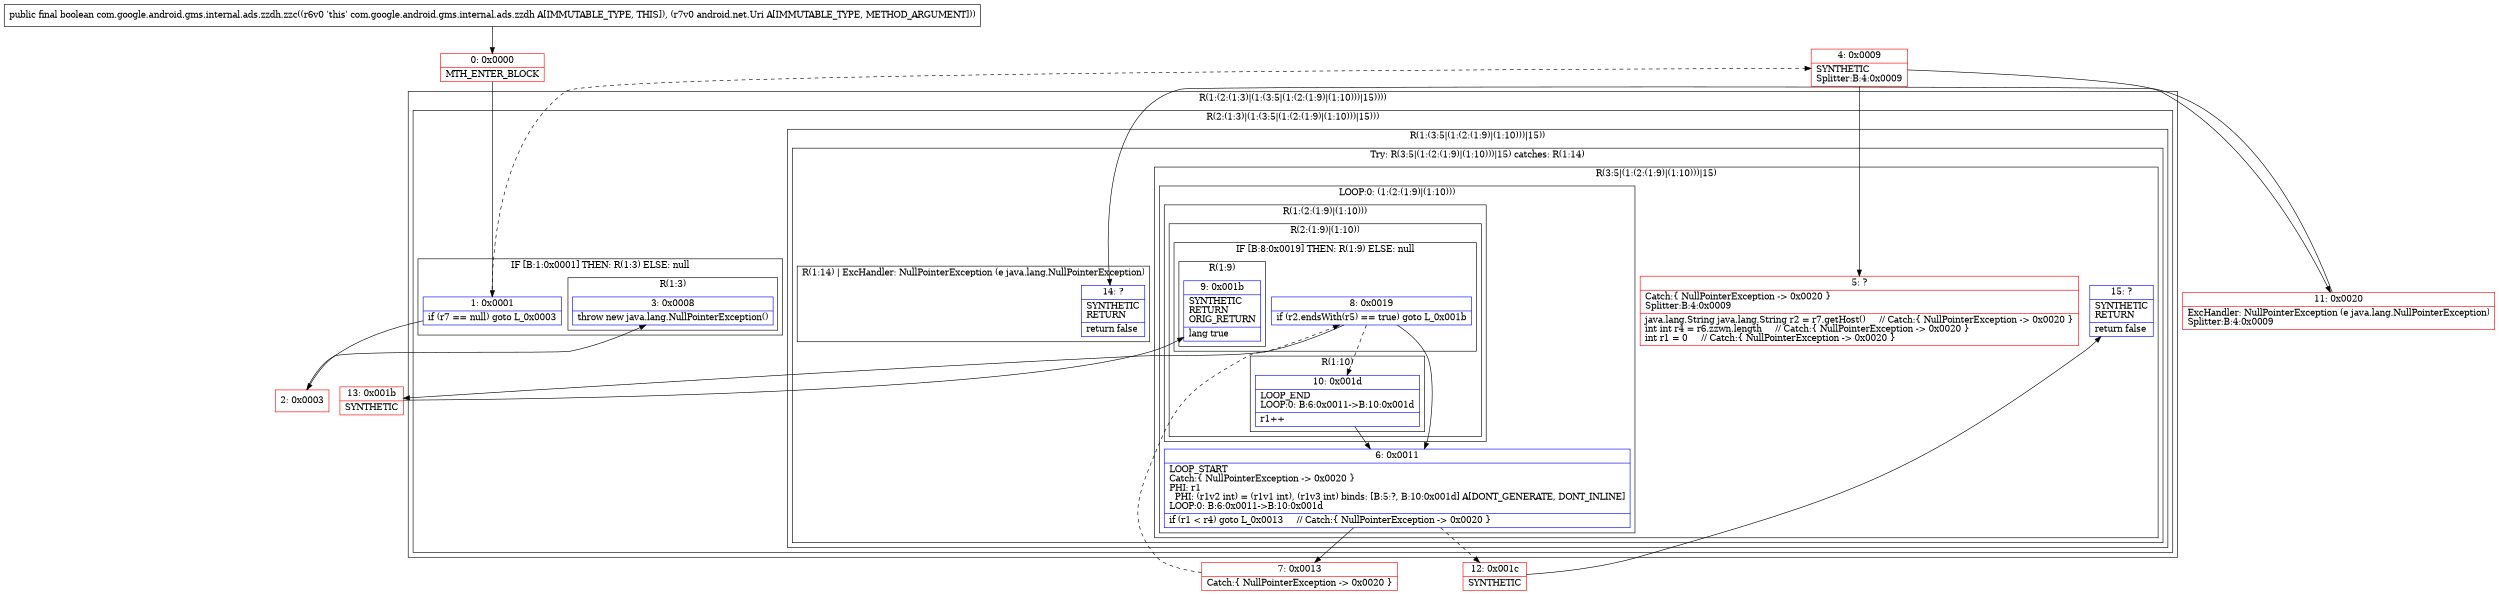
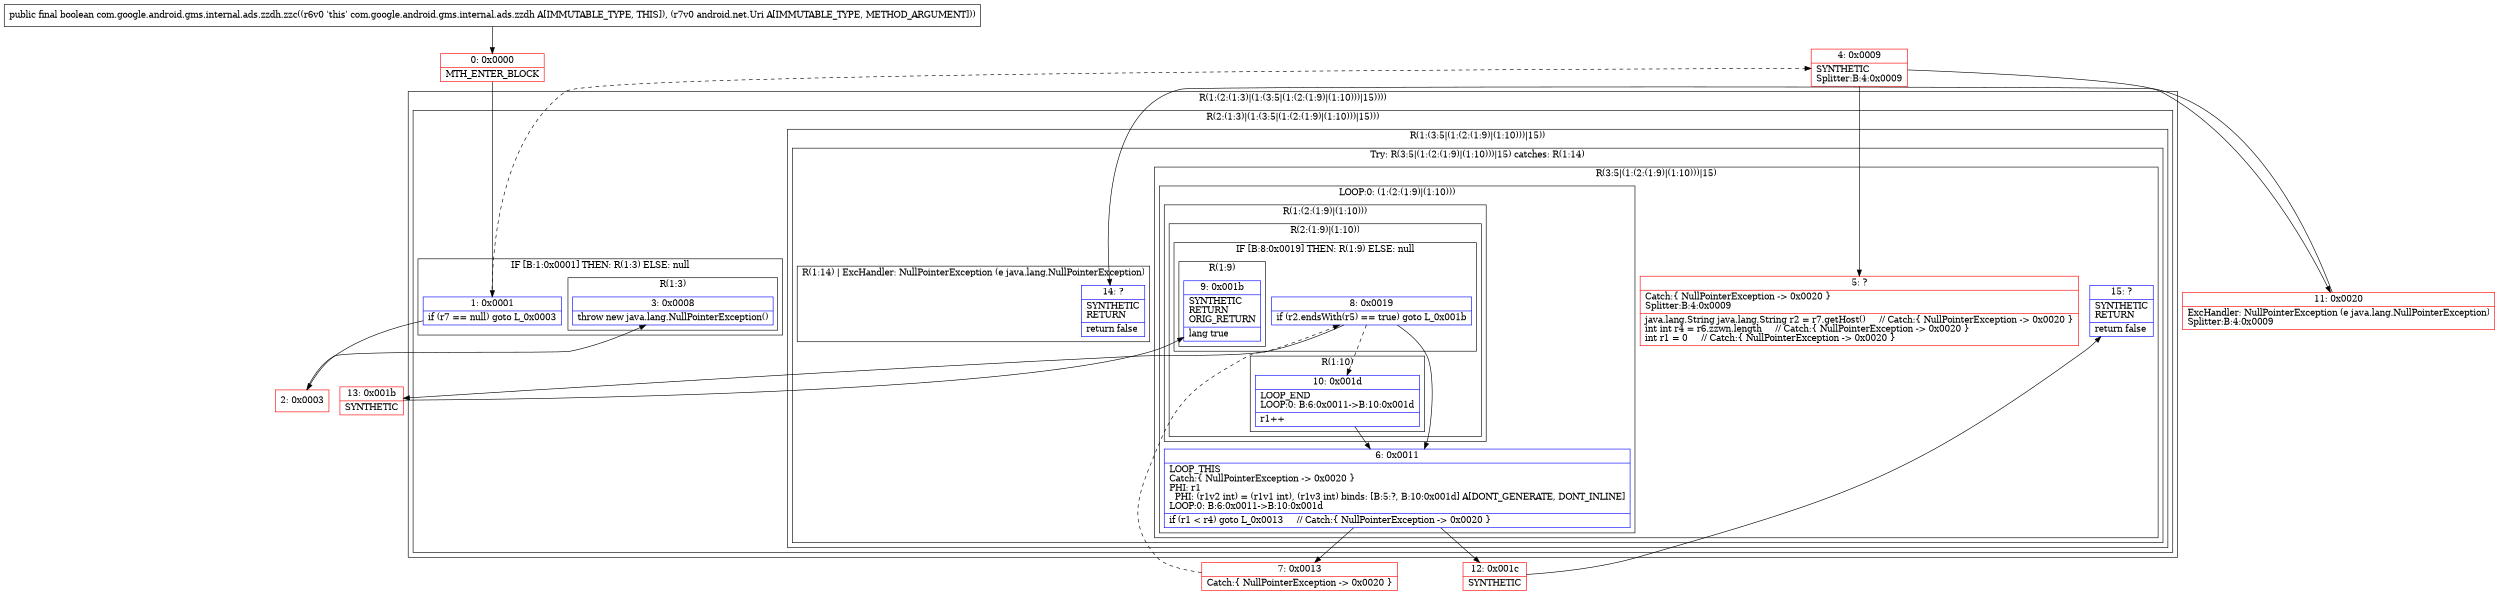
(1198, 470) -> (1195, 470)
(1458, 543) -> (1458, 543)
